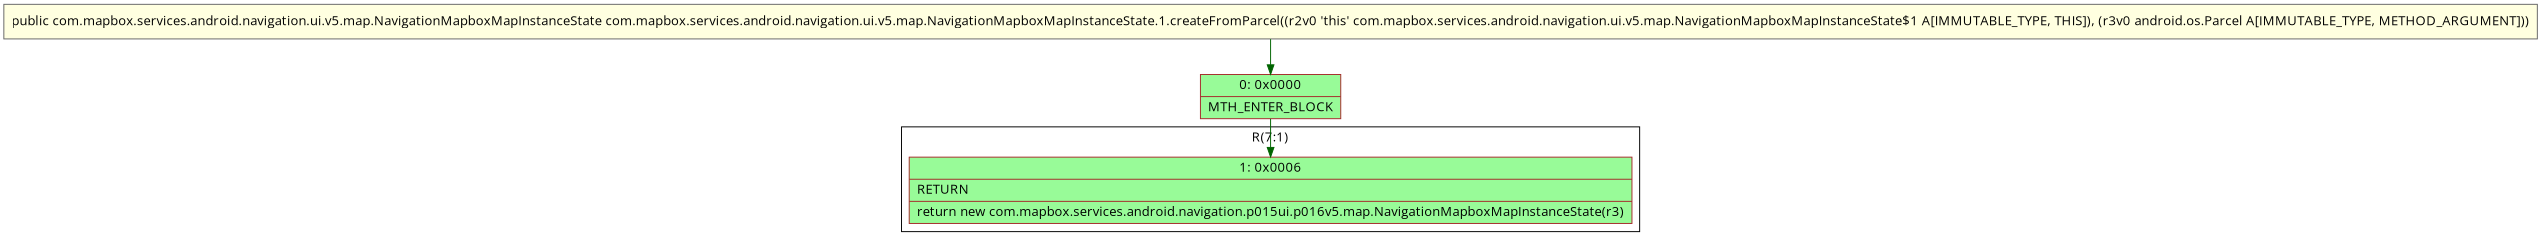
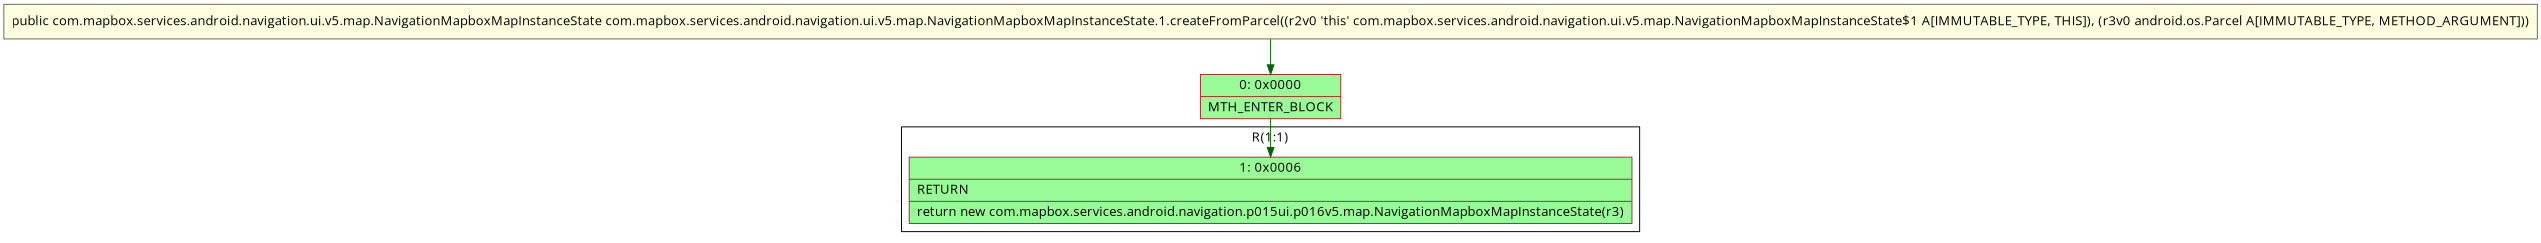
(1271, 138) -> (1271, 138)
